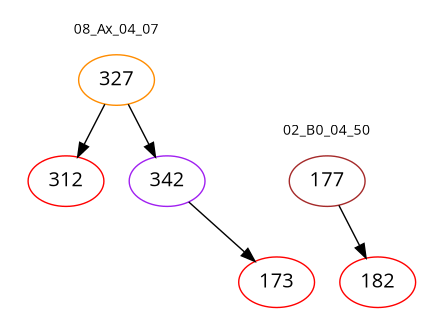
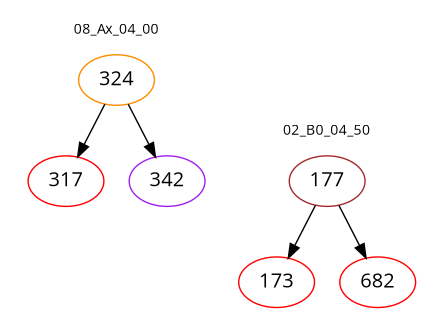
(117, 30) -> (117, 30)
(117, 80) -> (117, 80)
(66, 181) -> (66, 181)
(217, 227) -> (305, 225)
(378, 282) -> (378, 282)
